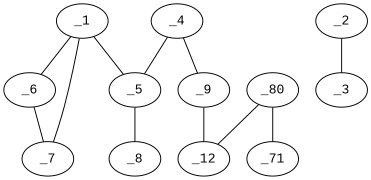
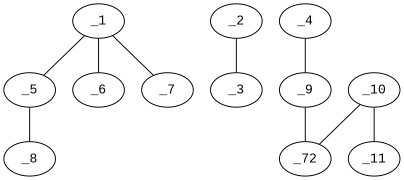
(156, 56) -> none
(273, 90) -> (374, 90)
(39, 124) -> none
(204, 159) -> (305, 159)
(273, 159) -> (374, 159)
